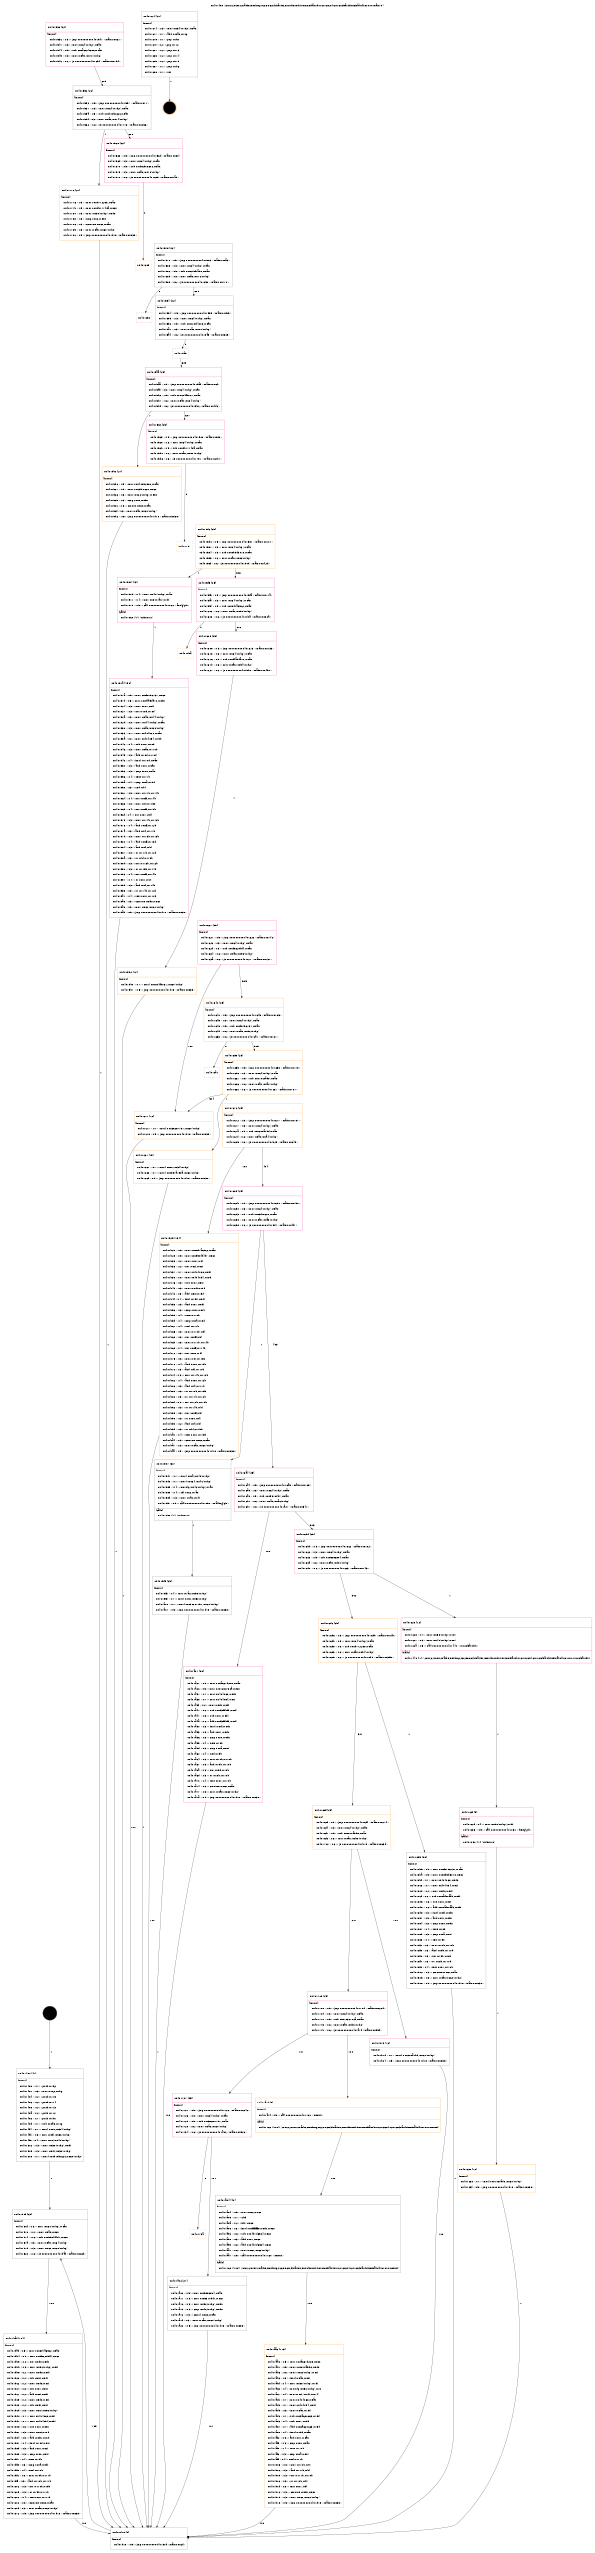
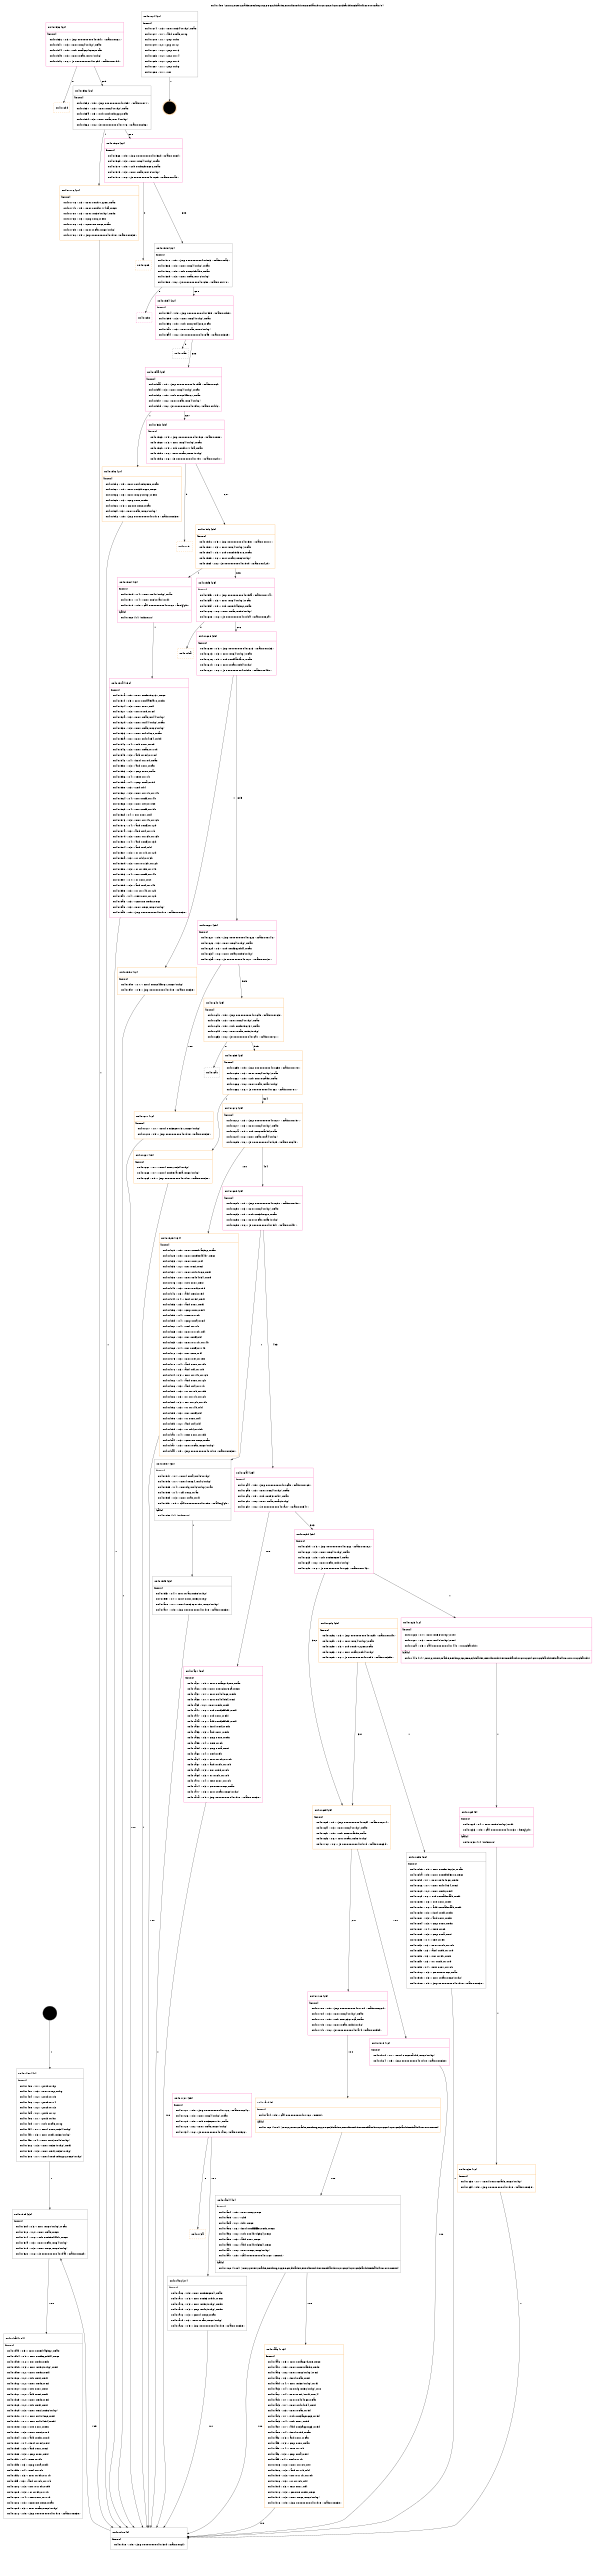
none -> (62, 108)
none -> (168, 212)
(181, 362) -> (191, 353)
none -> (210, 494)
none -> (237, 797)
(205, 1100) -> (263, 1098)
(346, 1595) -> (311, 1690)
(266, 2059) -> none
(90, 2529) -> (246, 2411)
